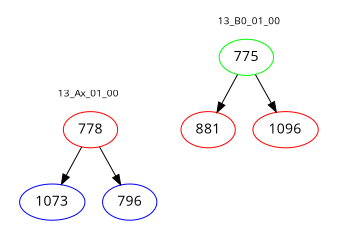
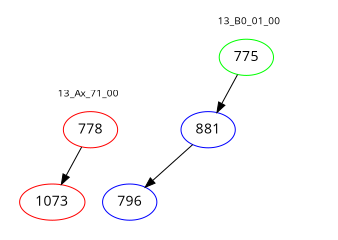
(88, 94) -> (88, 94)
(208, 130) -> (208, 130)
(286, 130) -> none
(108, 162) -> (173, 163)
(52, 202) -> (52, 202)
